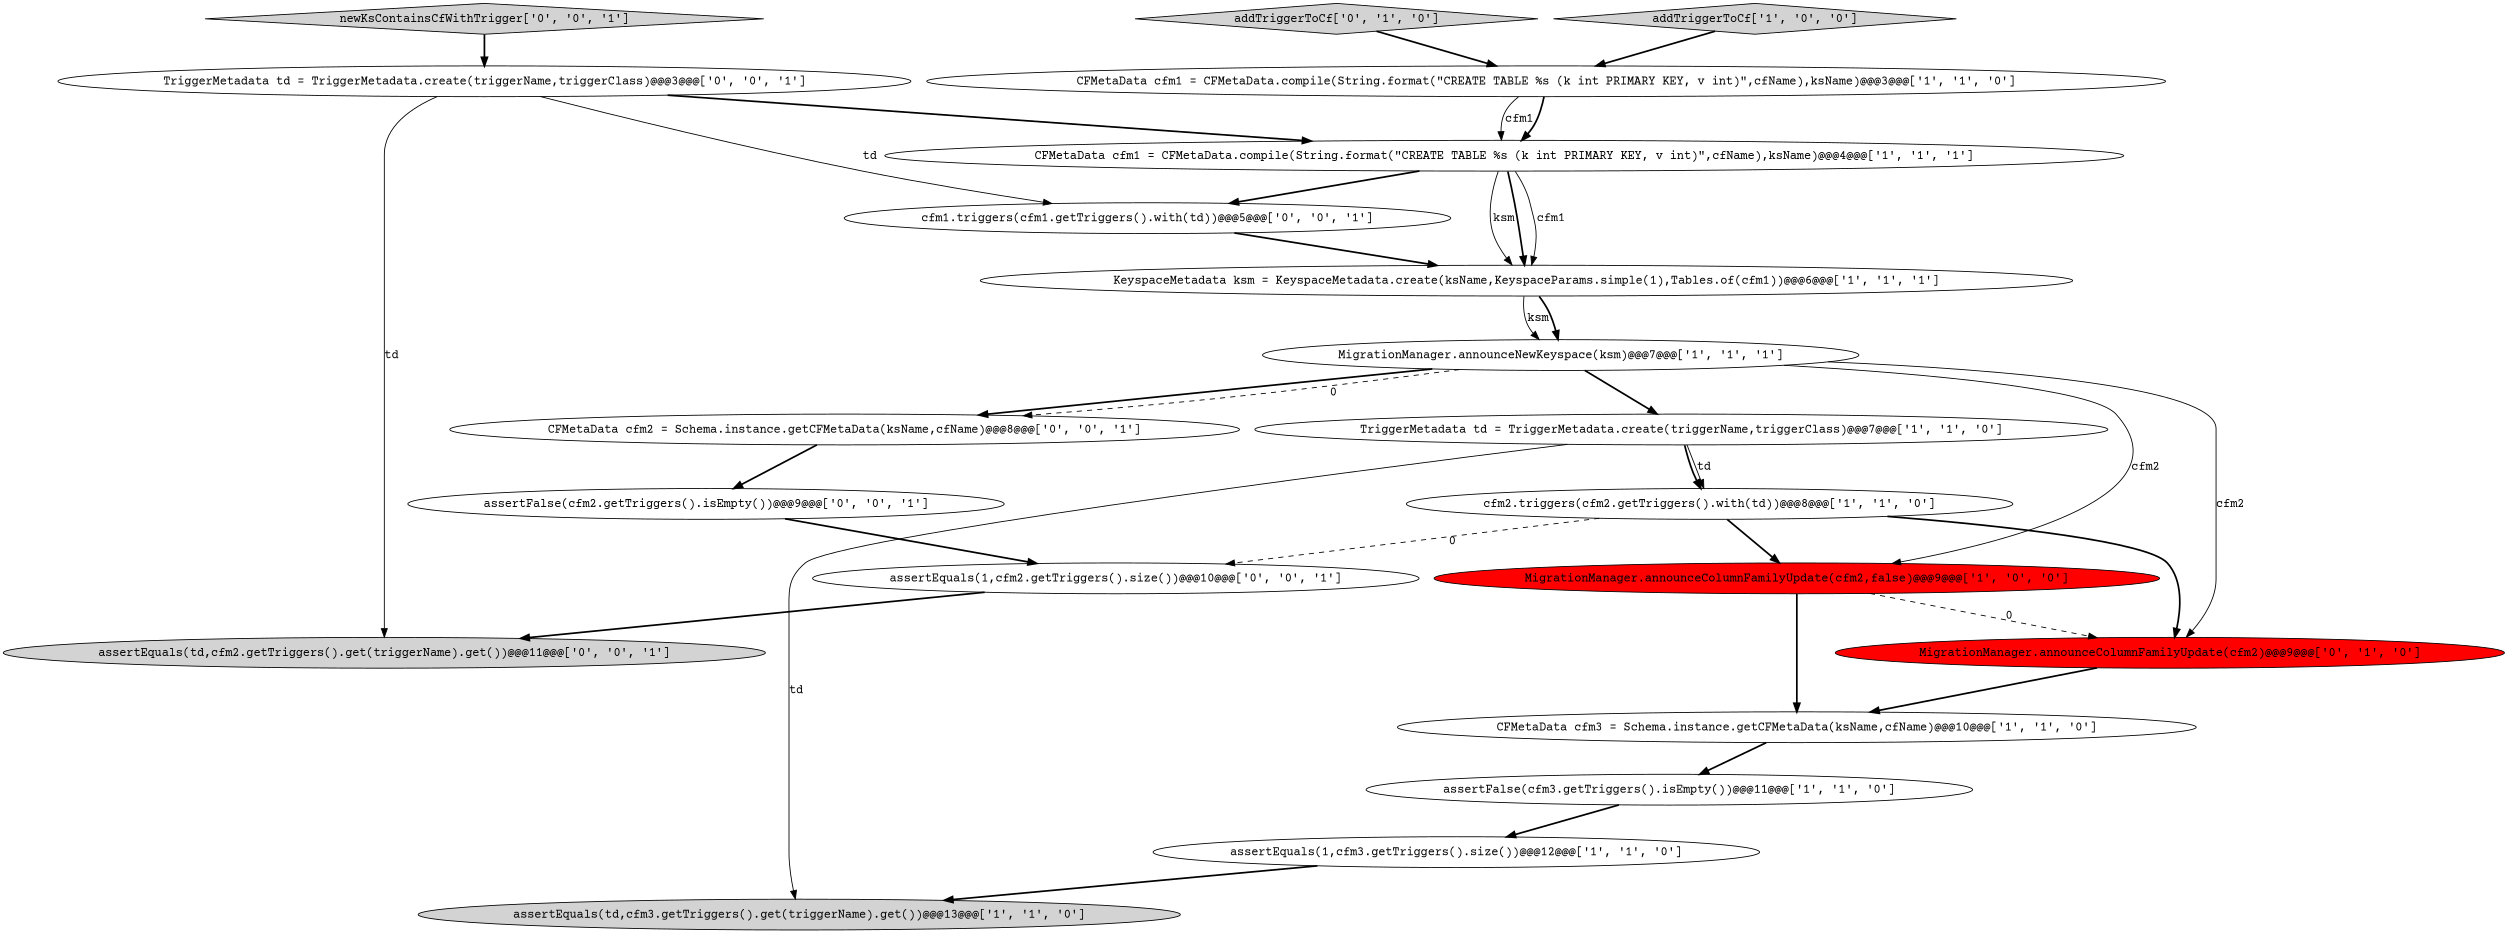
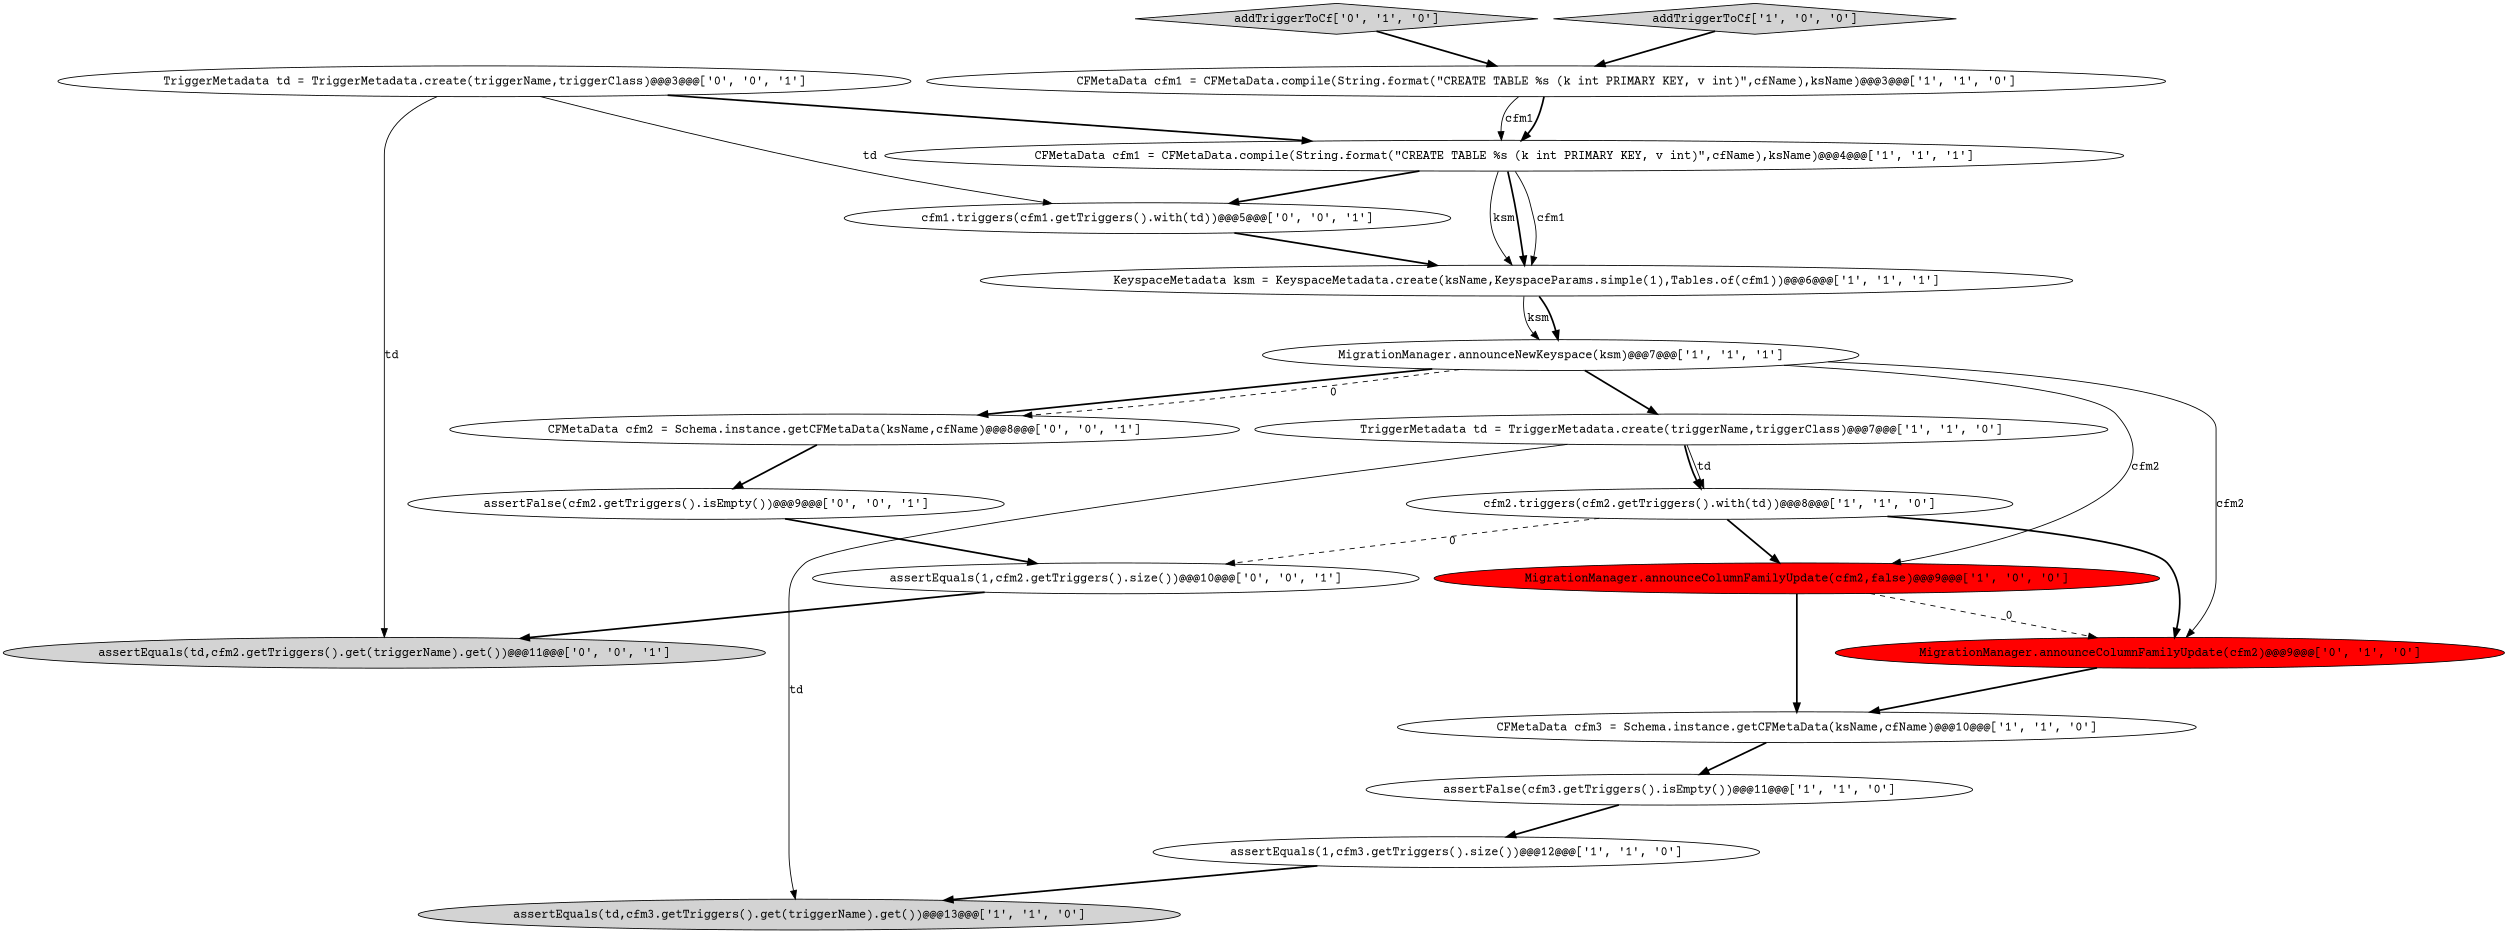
(484, 19) -> none
